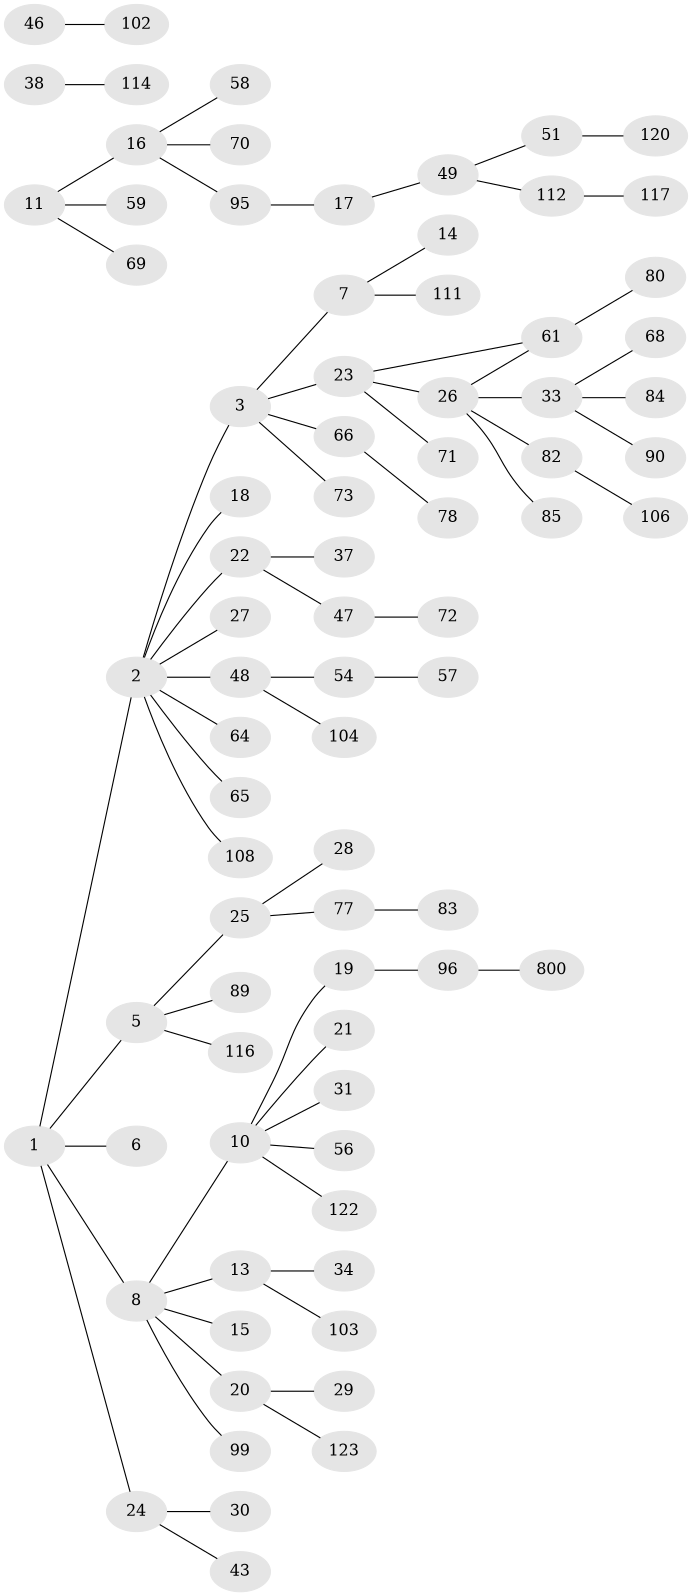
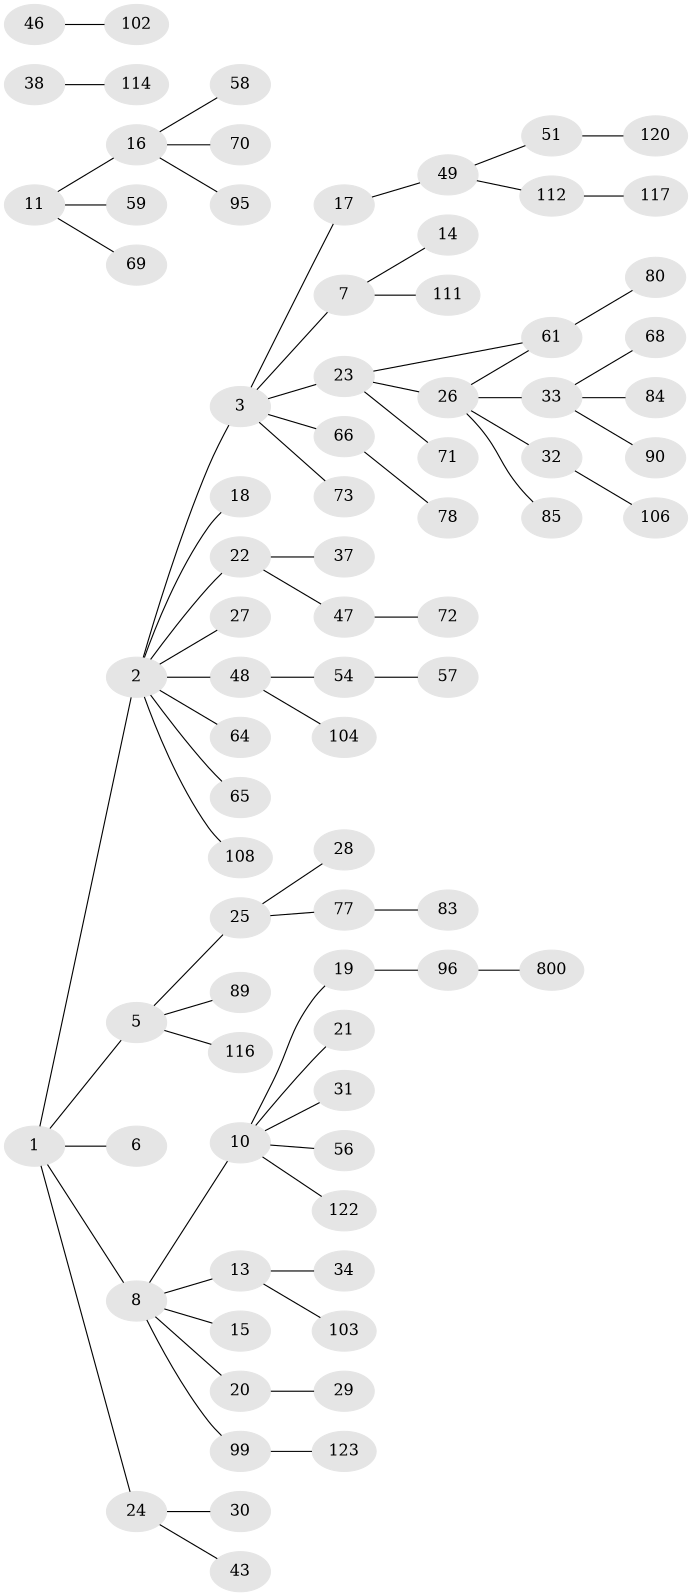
(292, 205) -> (292, 305)
(552, 458) -> (552, 458)
(292, 1421) -> (291, 1451)
